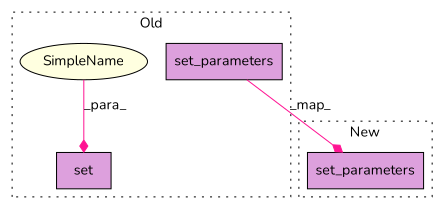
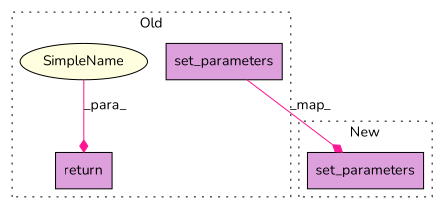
(84, 171) -> (84, 171)
